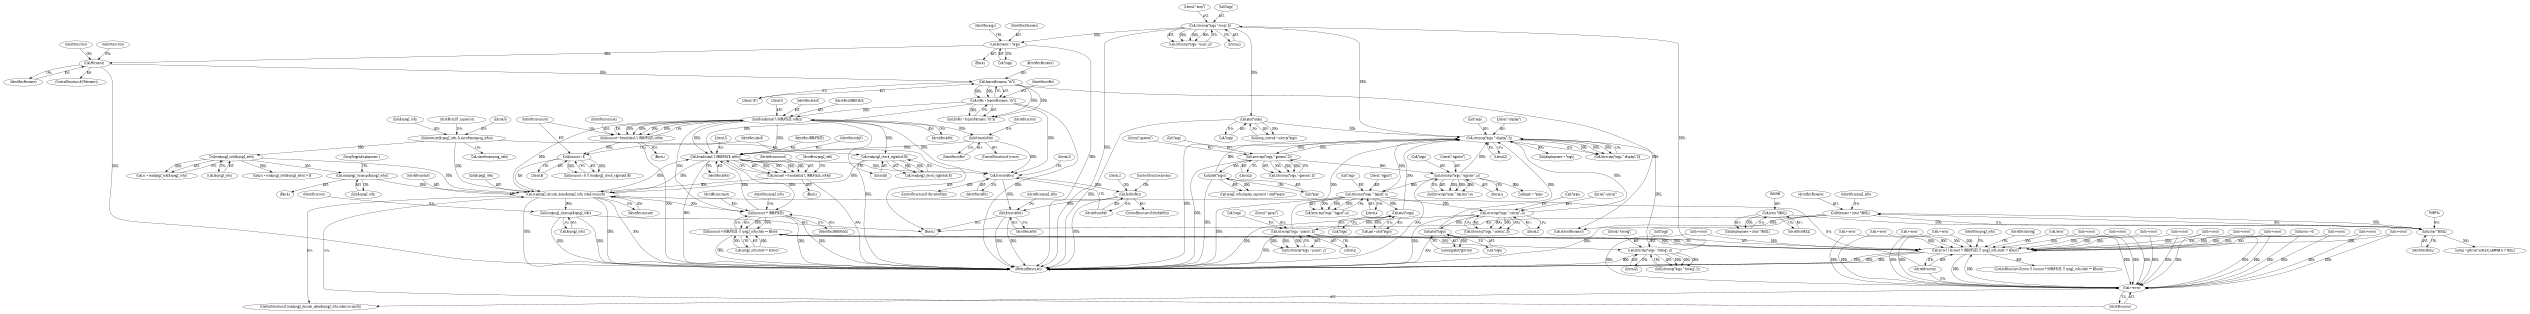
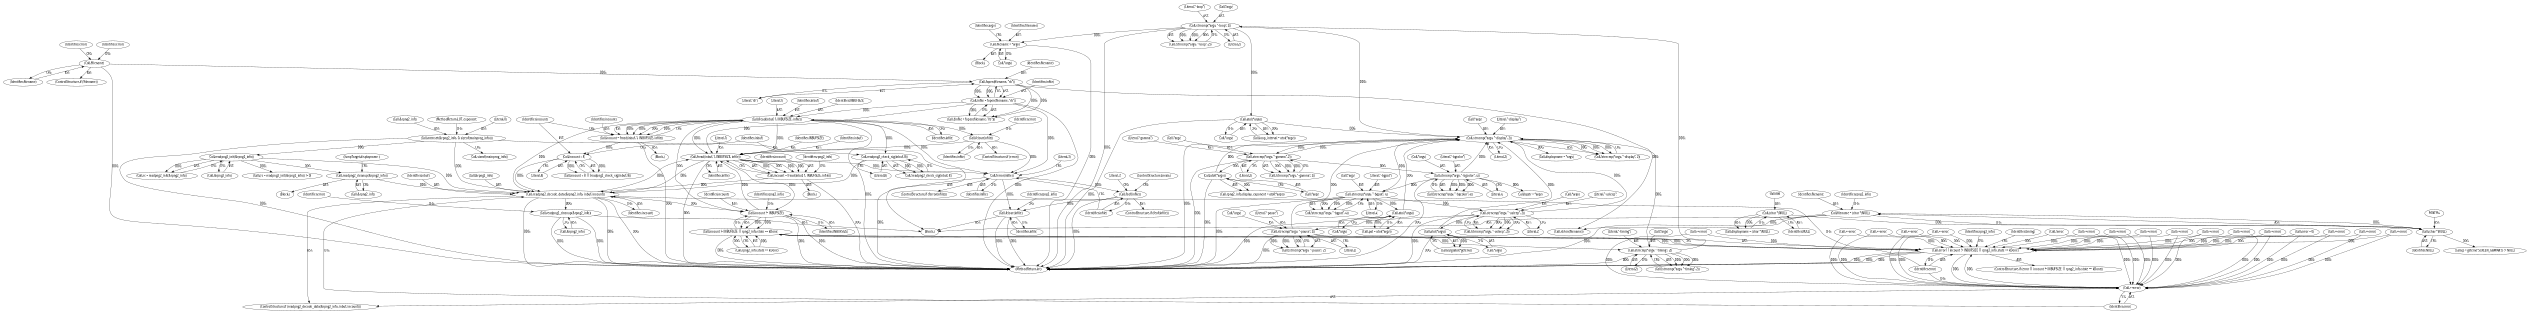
(548, 54) -> none
(457, 120) -> (457, 120)
(1274, 138) -> (1274, 138)
(521, 176) -> (521, 176)
(2434, 213) -> (2434, 213)
none -> (411, 243)
none -> (877, 243)
